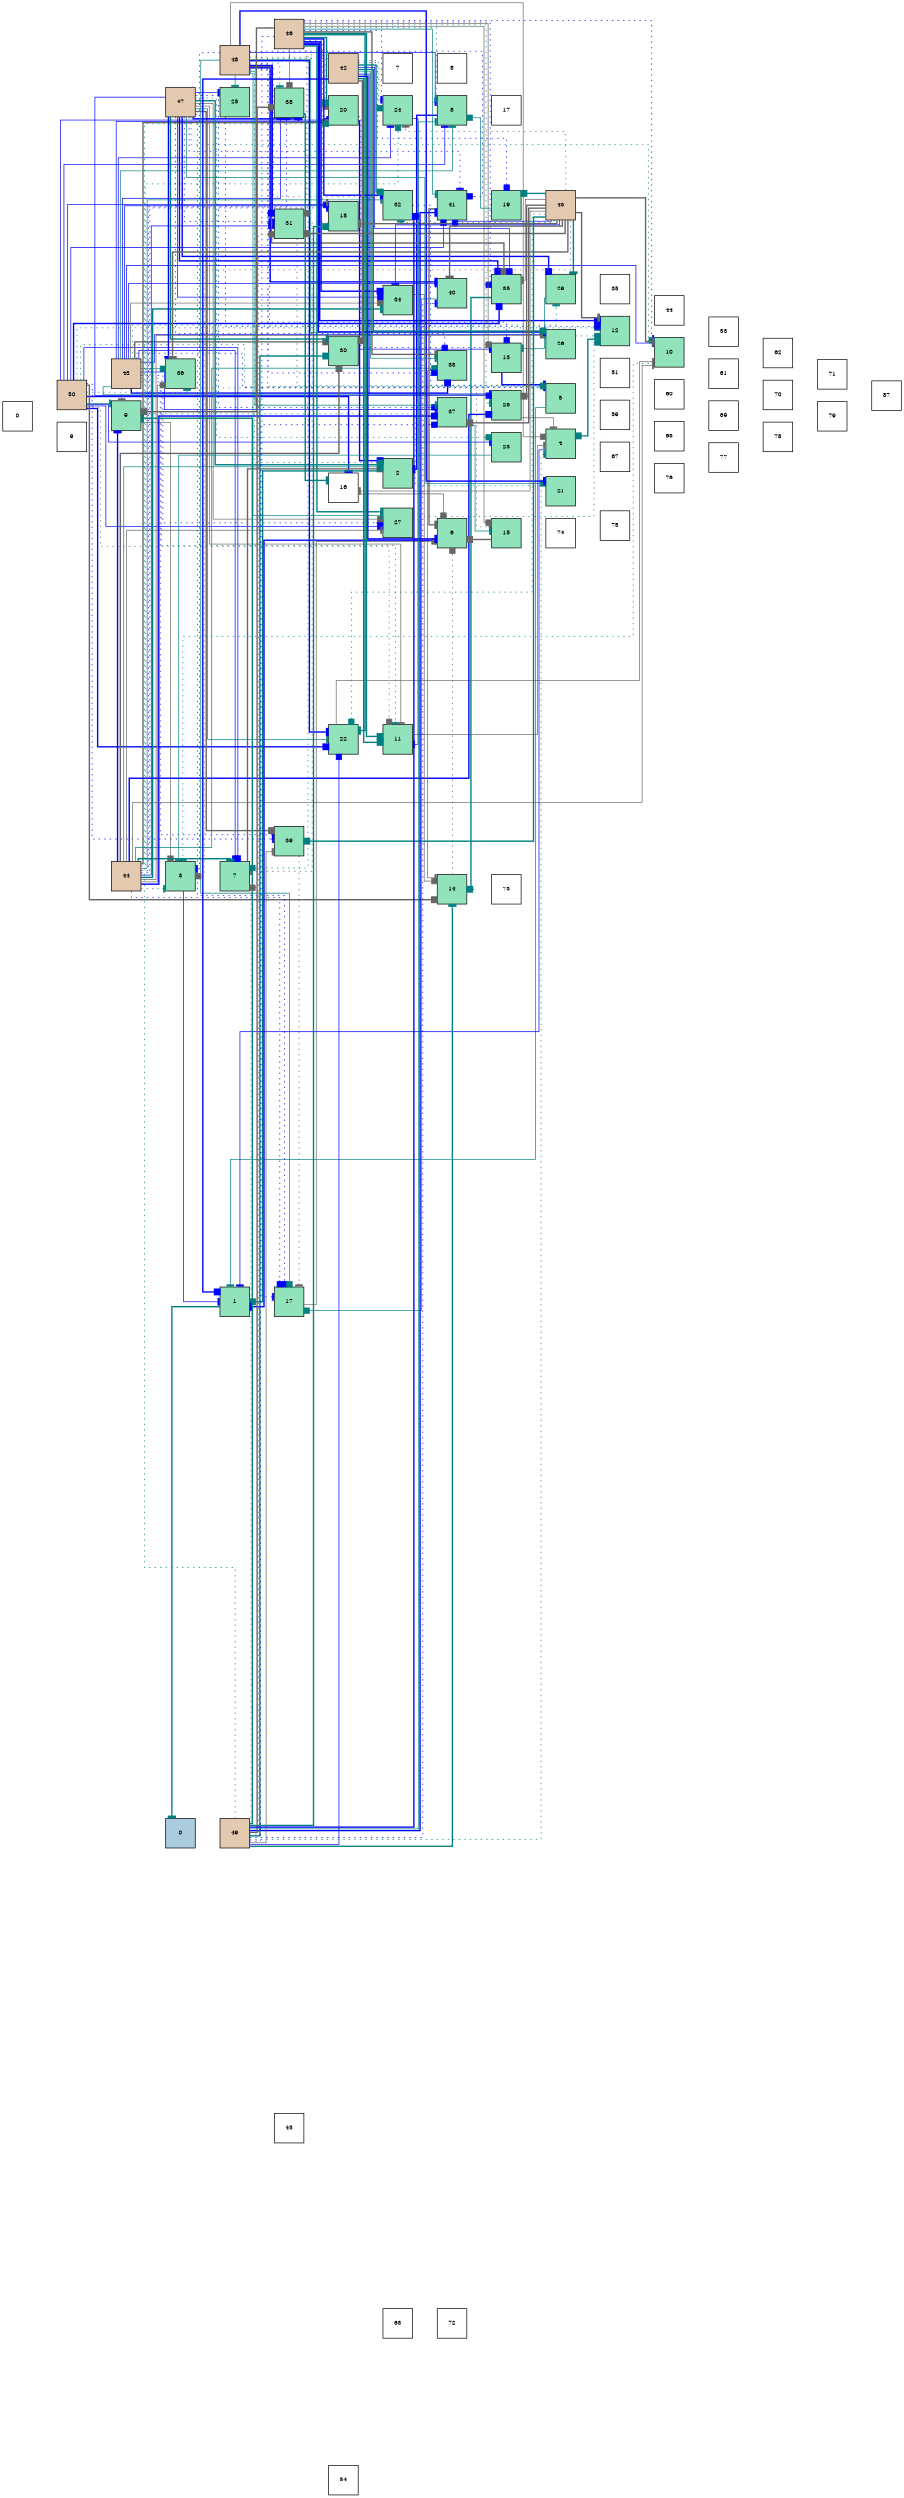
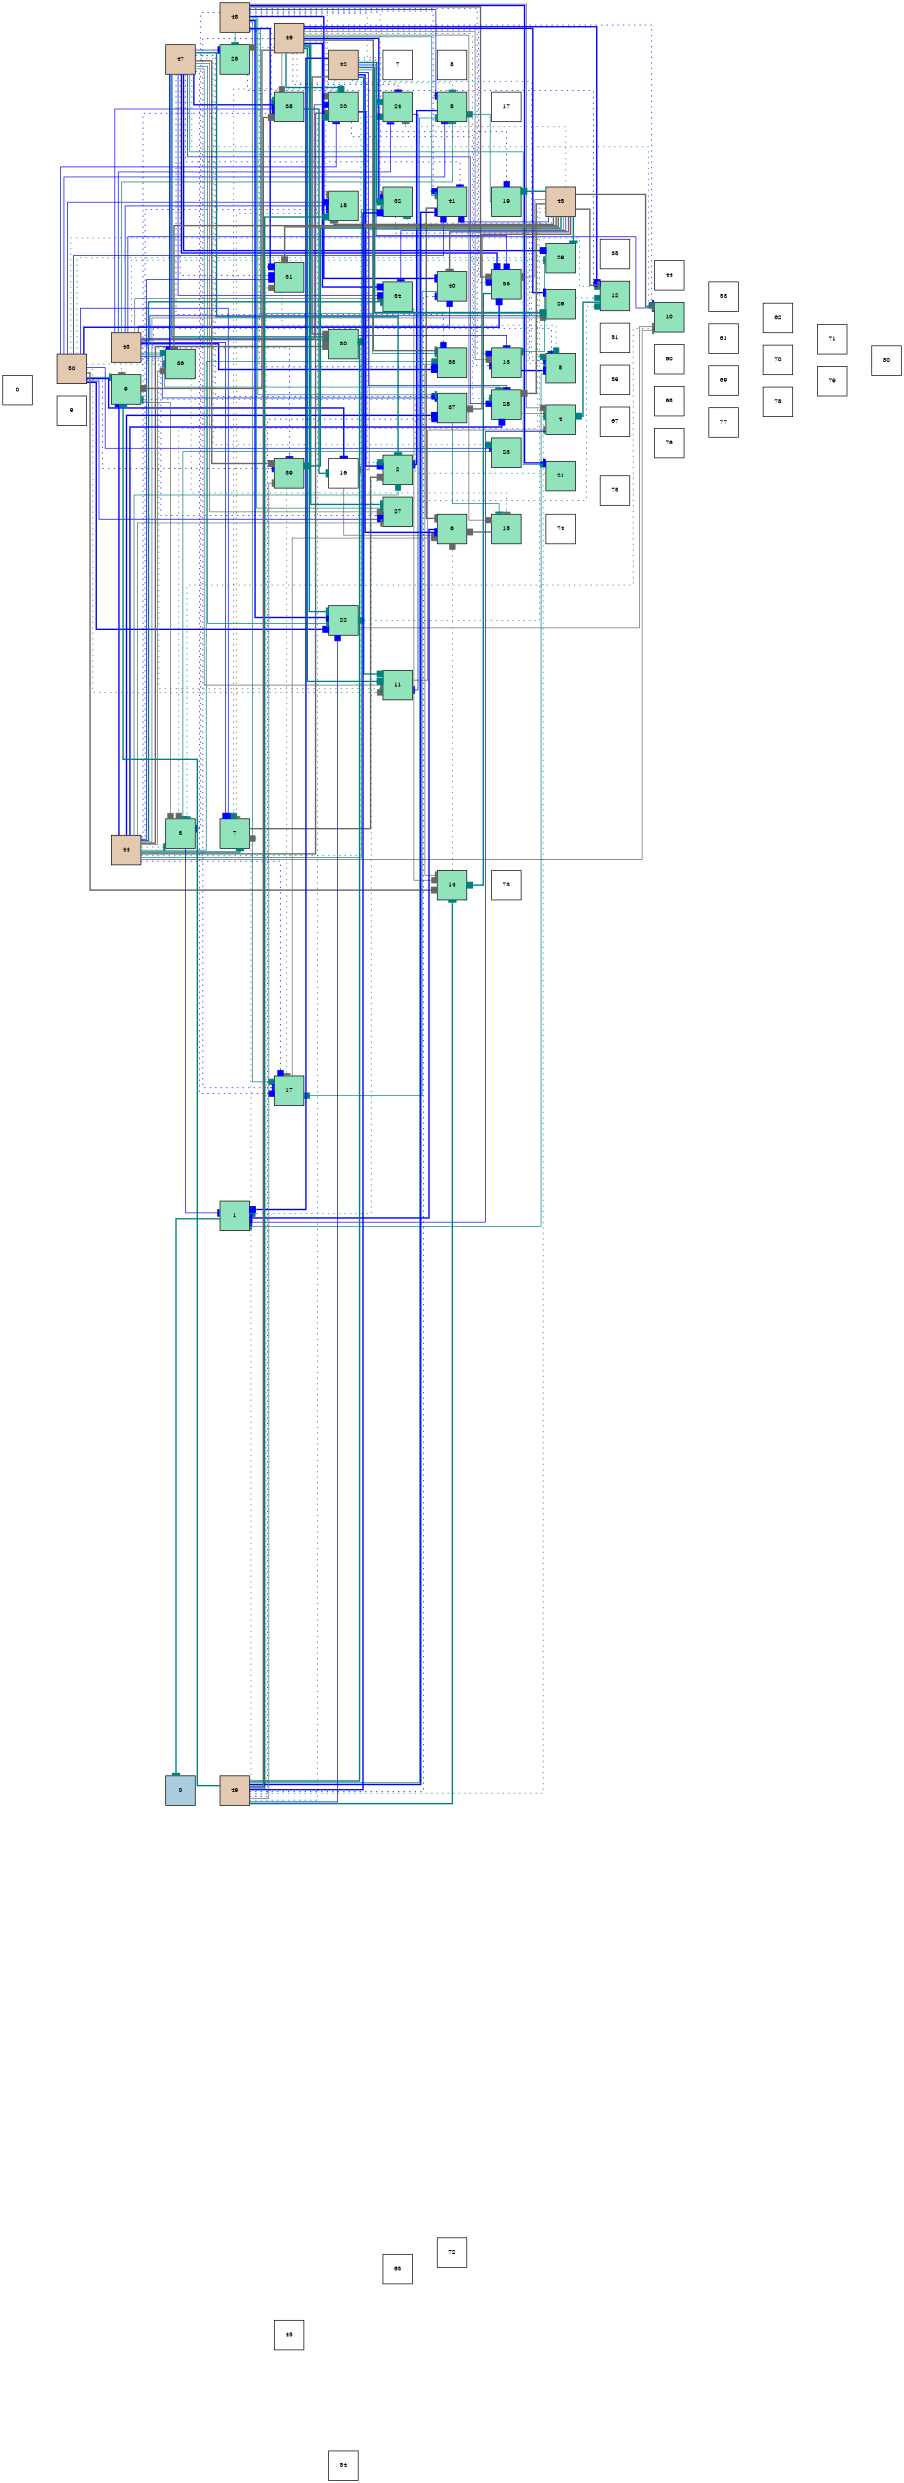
(307, 129) -> (265, 47)
(234, 284) -> (300, 326)
(887, 396) -> (887, 361)
(263, 829) -> (371, 899)
